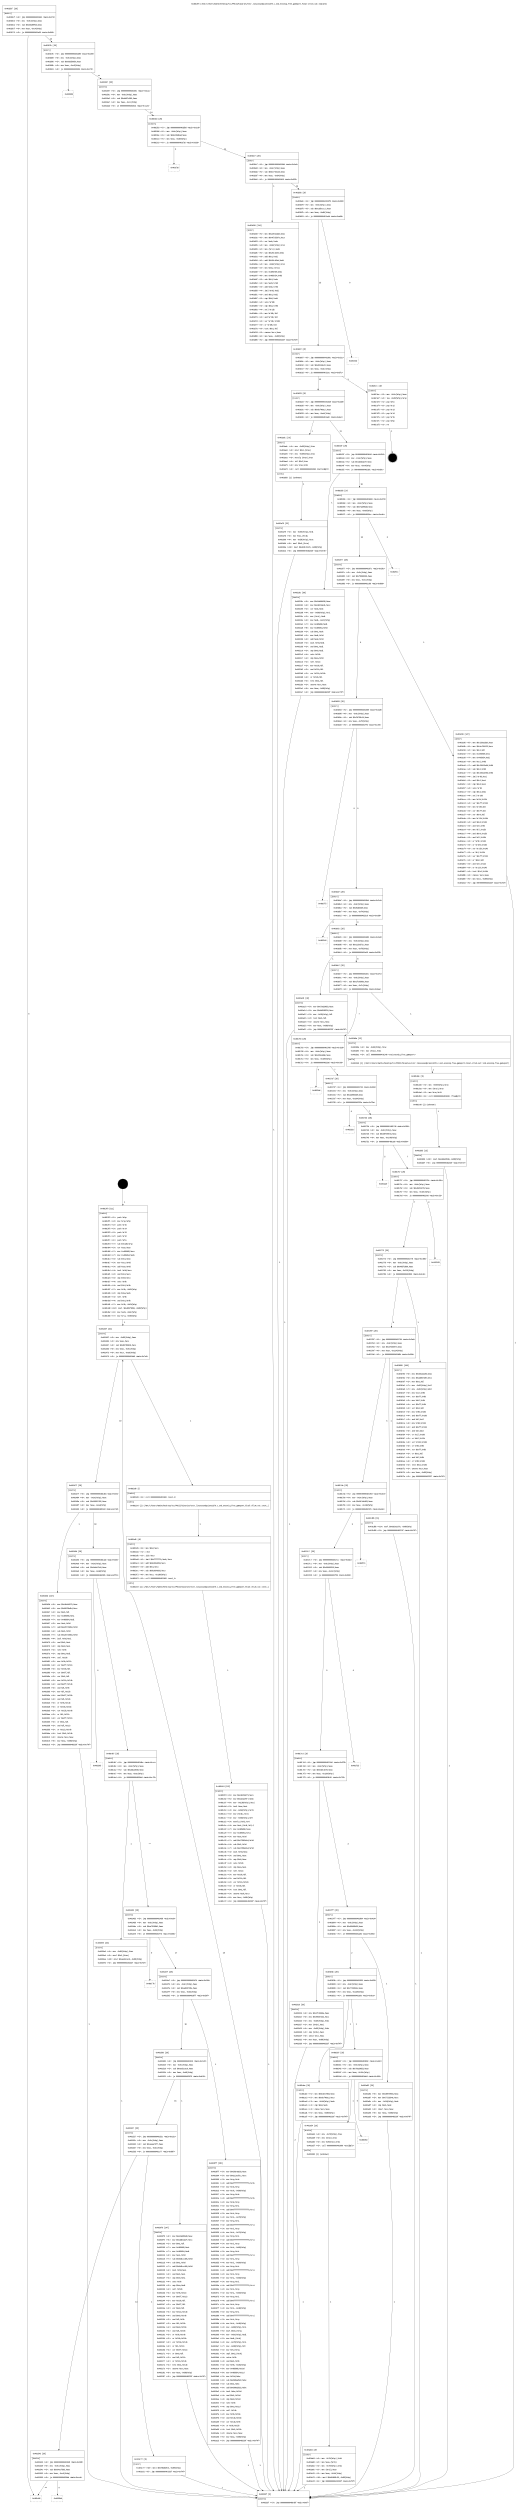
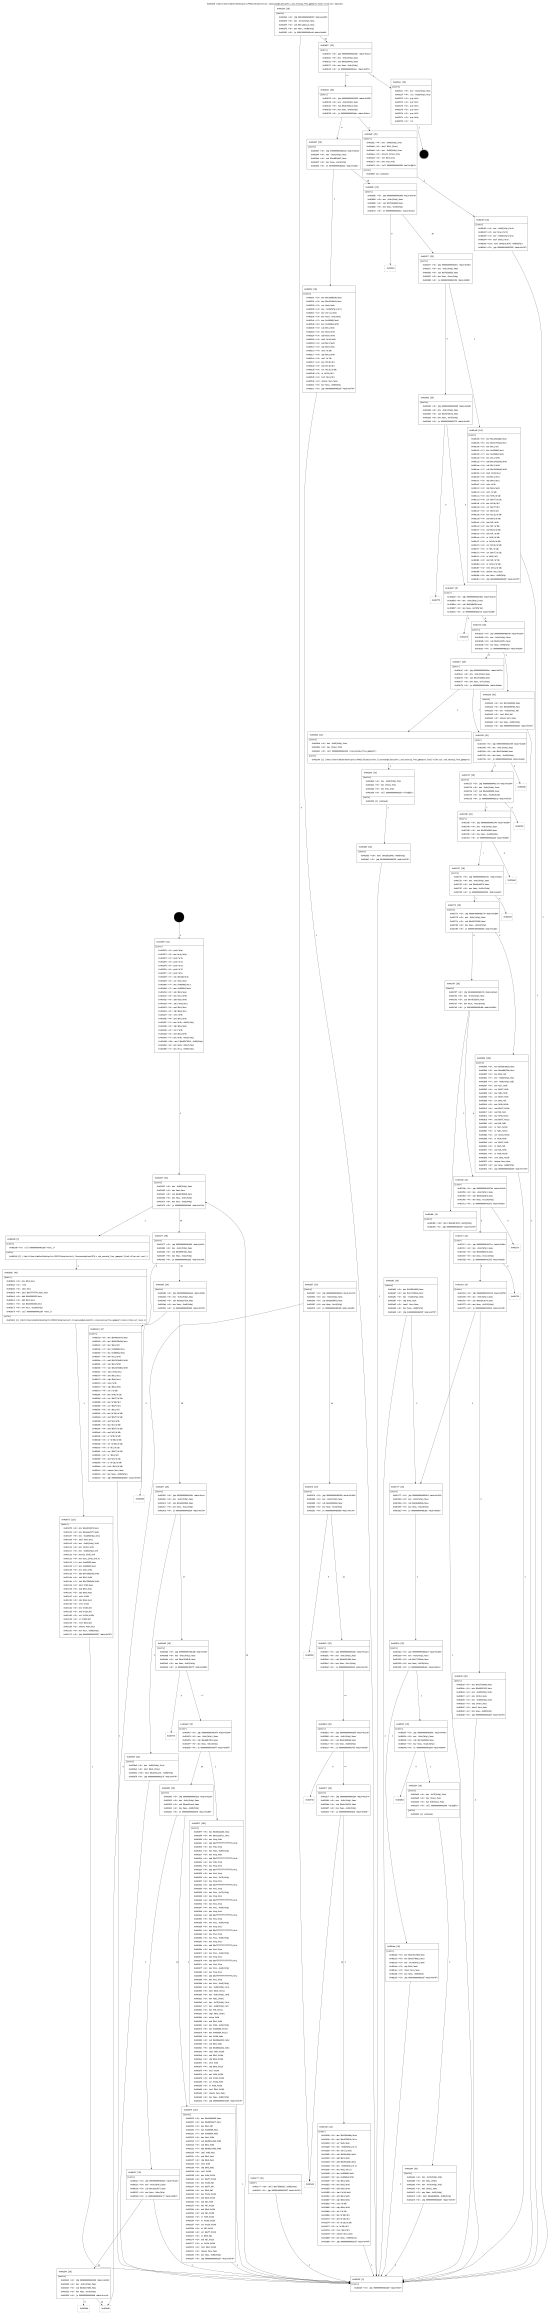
(295, 186) -> (322, 1997)
(386, 2007) -> (413, 1399)
(138, 2306) -> (229, 2273)
